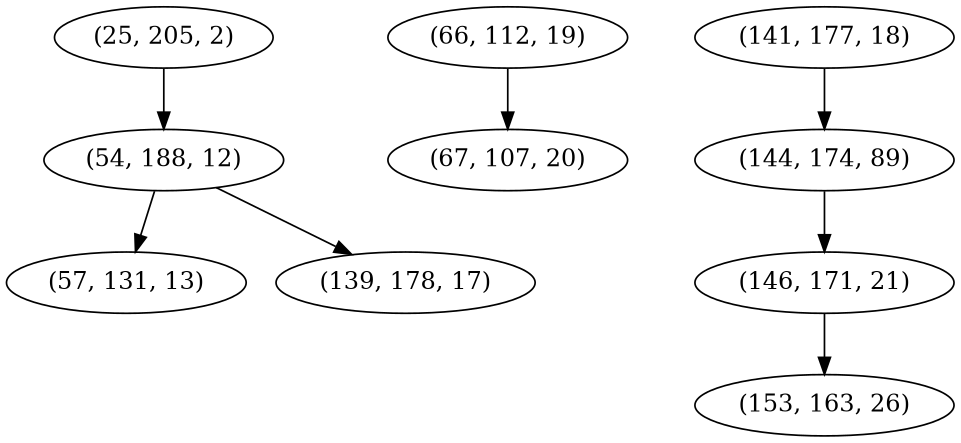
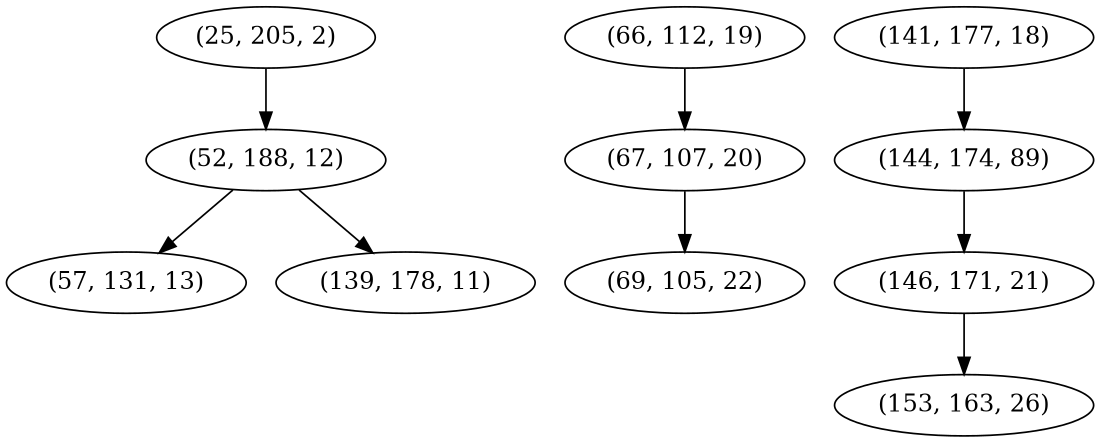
(164, 160) -> (266, 160)
(406, 283) -> (406, 283)
none -> (685, 283)
